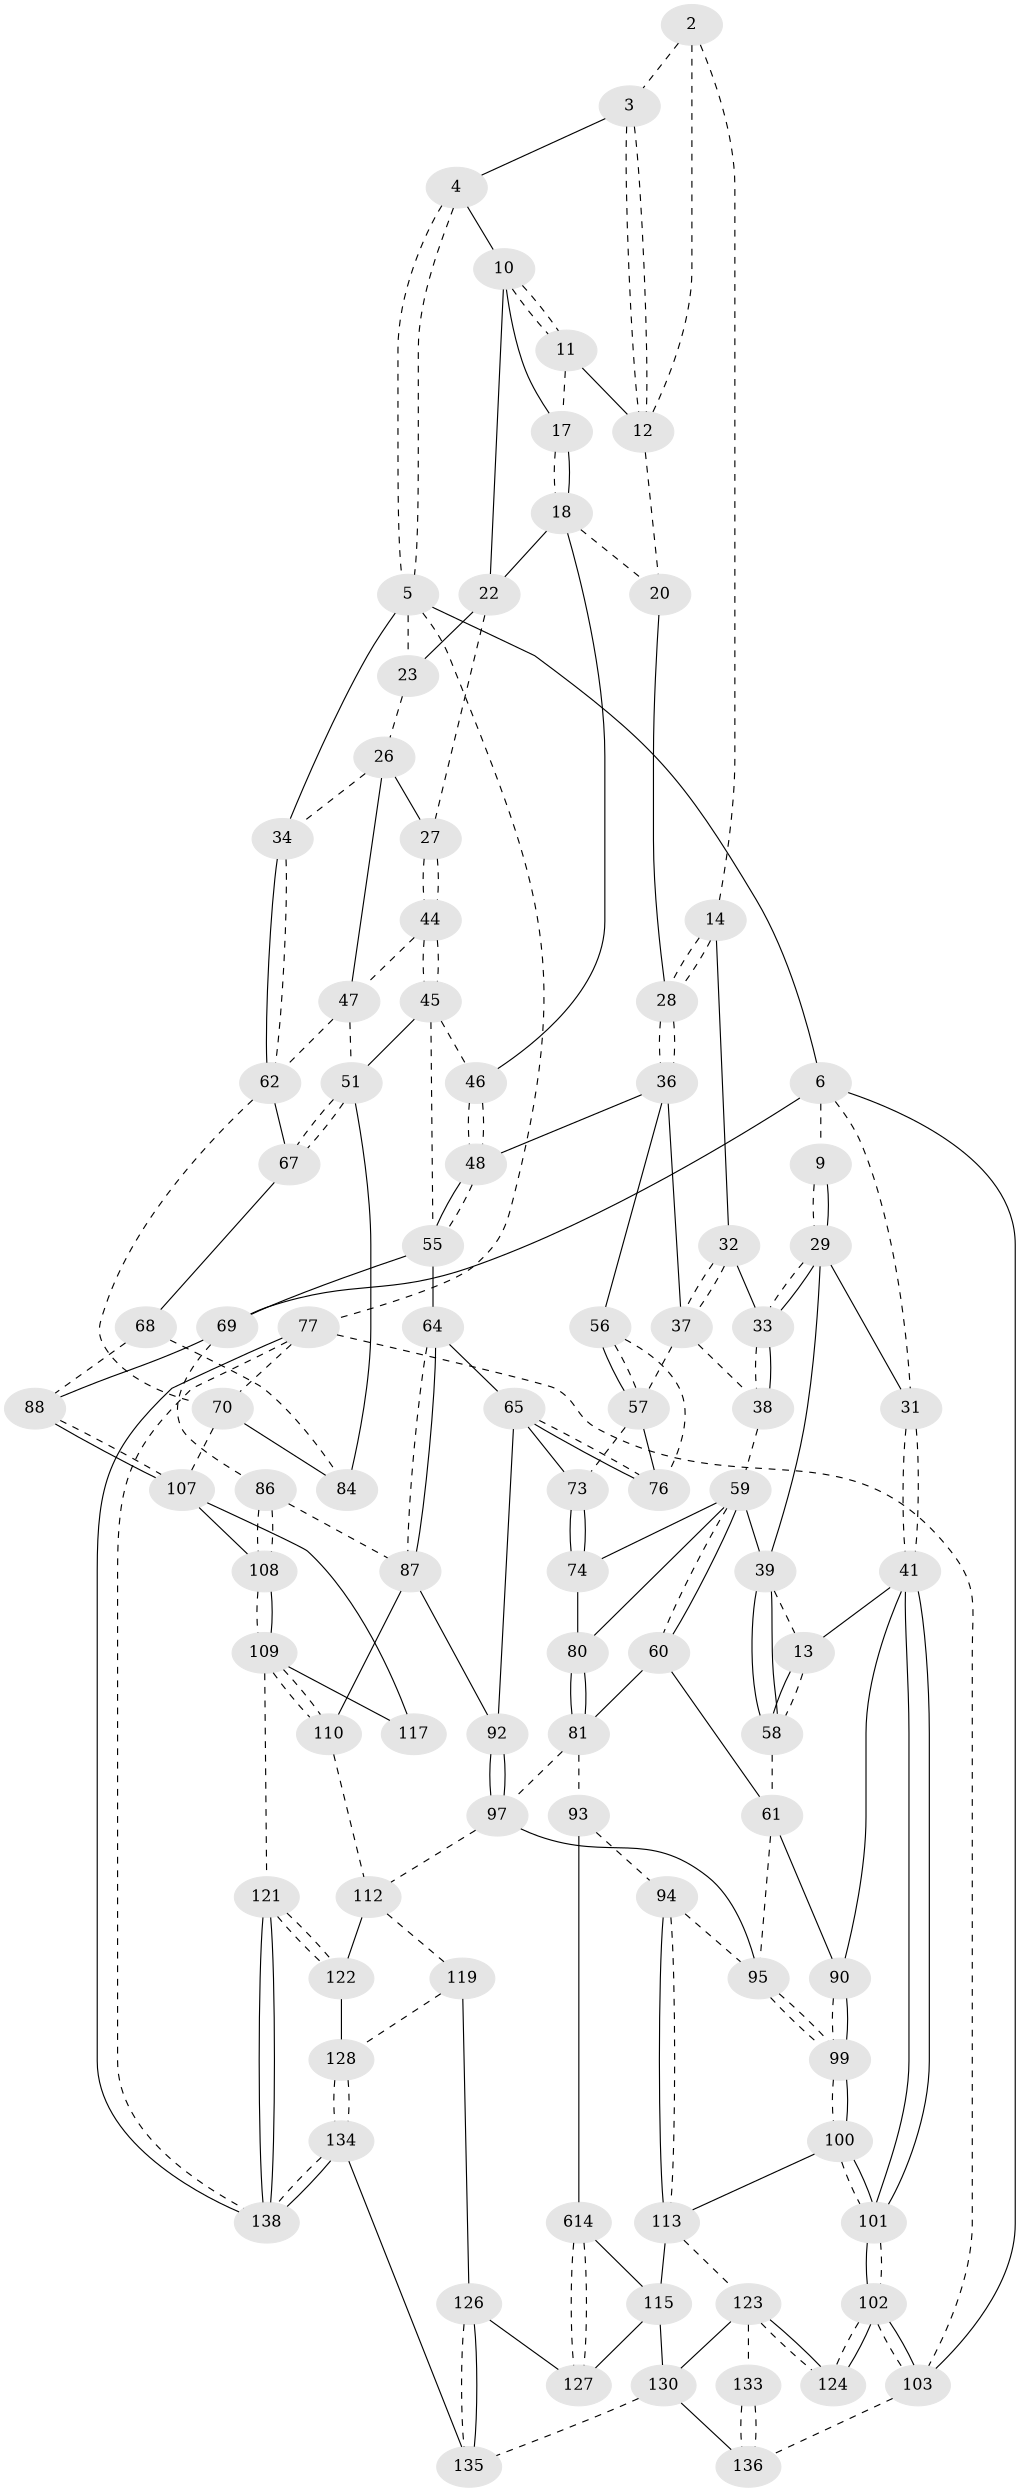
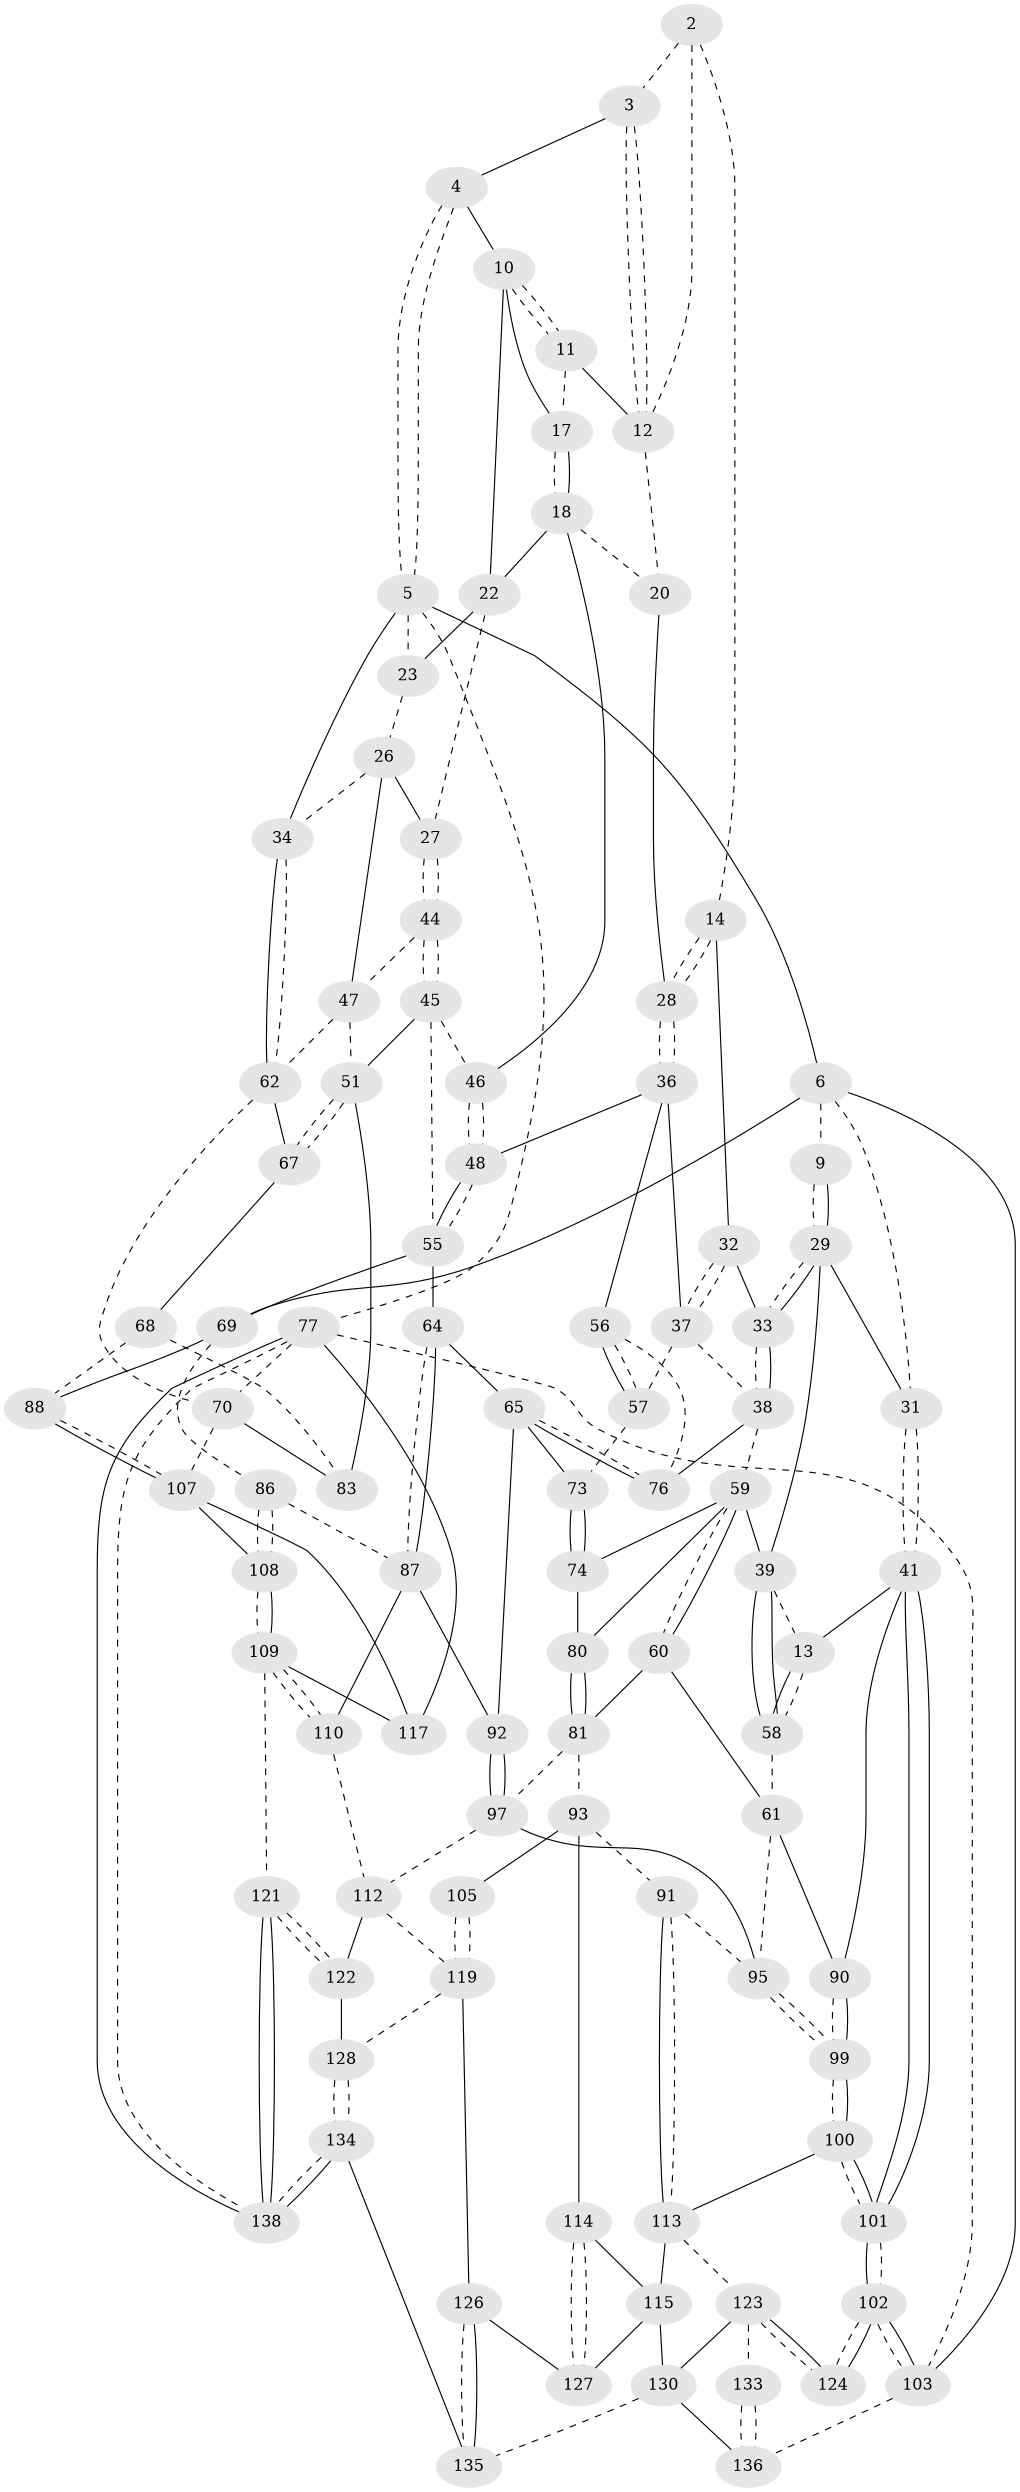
(647, 1441) -> (711, 1449)
(347, 1490) -> (347, 1490)
none -> (438, 1516)
none -> (462, 1897)
(667, 1897) -> (667, 1897)
(579, 2223) -> (579, 2223)
